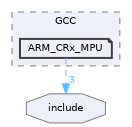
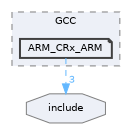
(66, 48) -> (66, 48)
